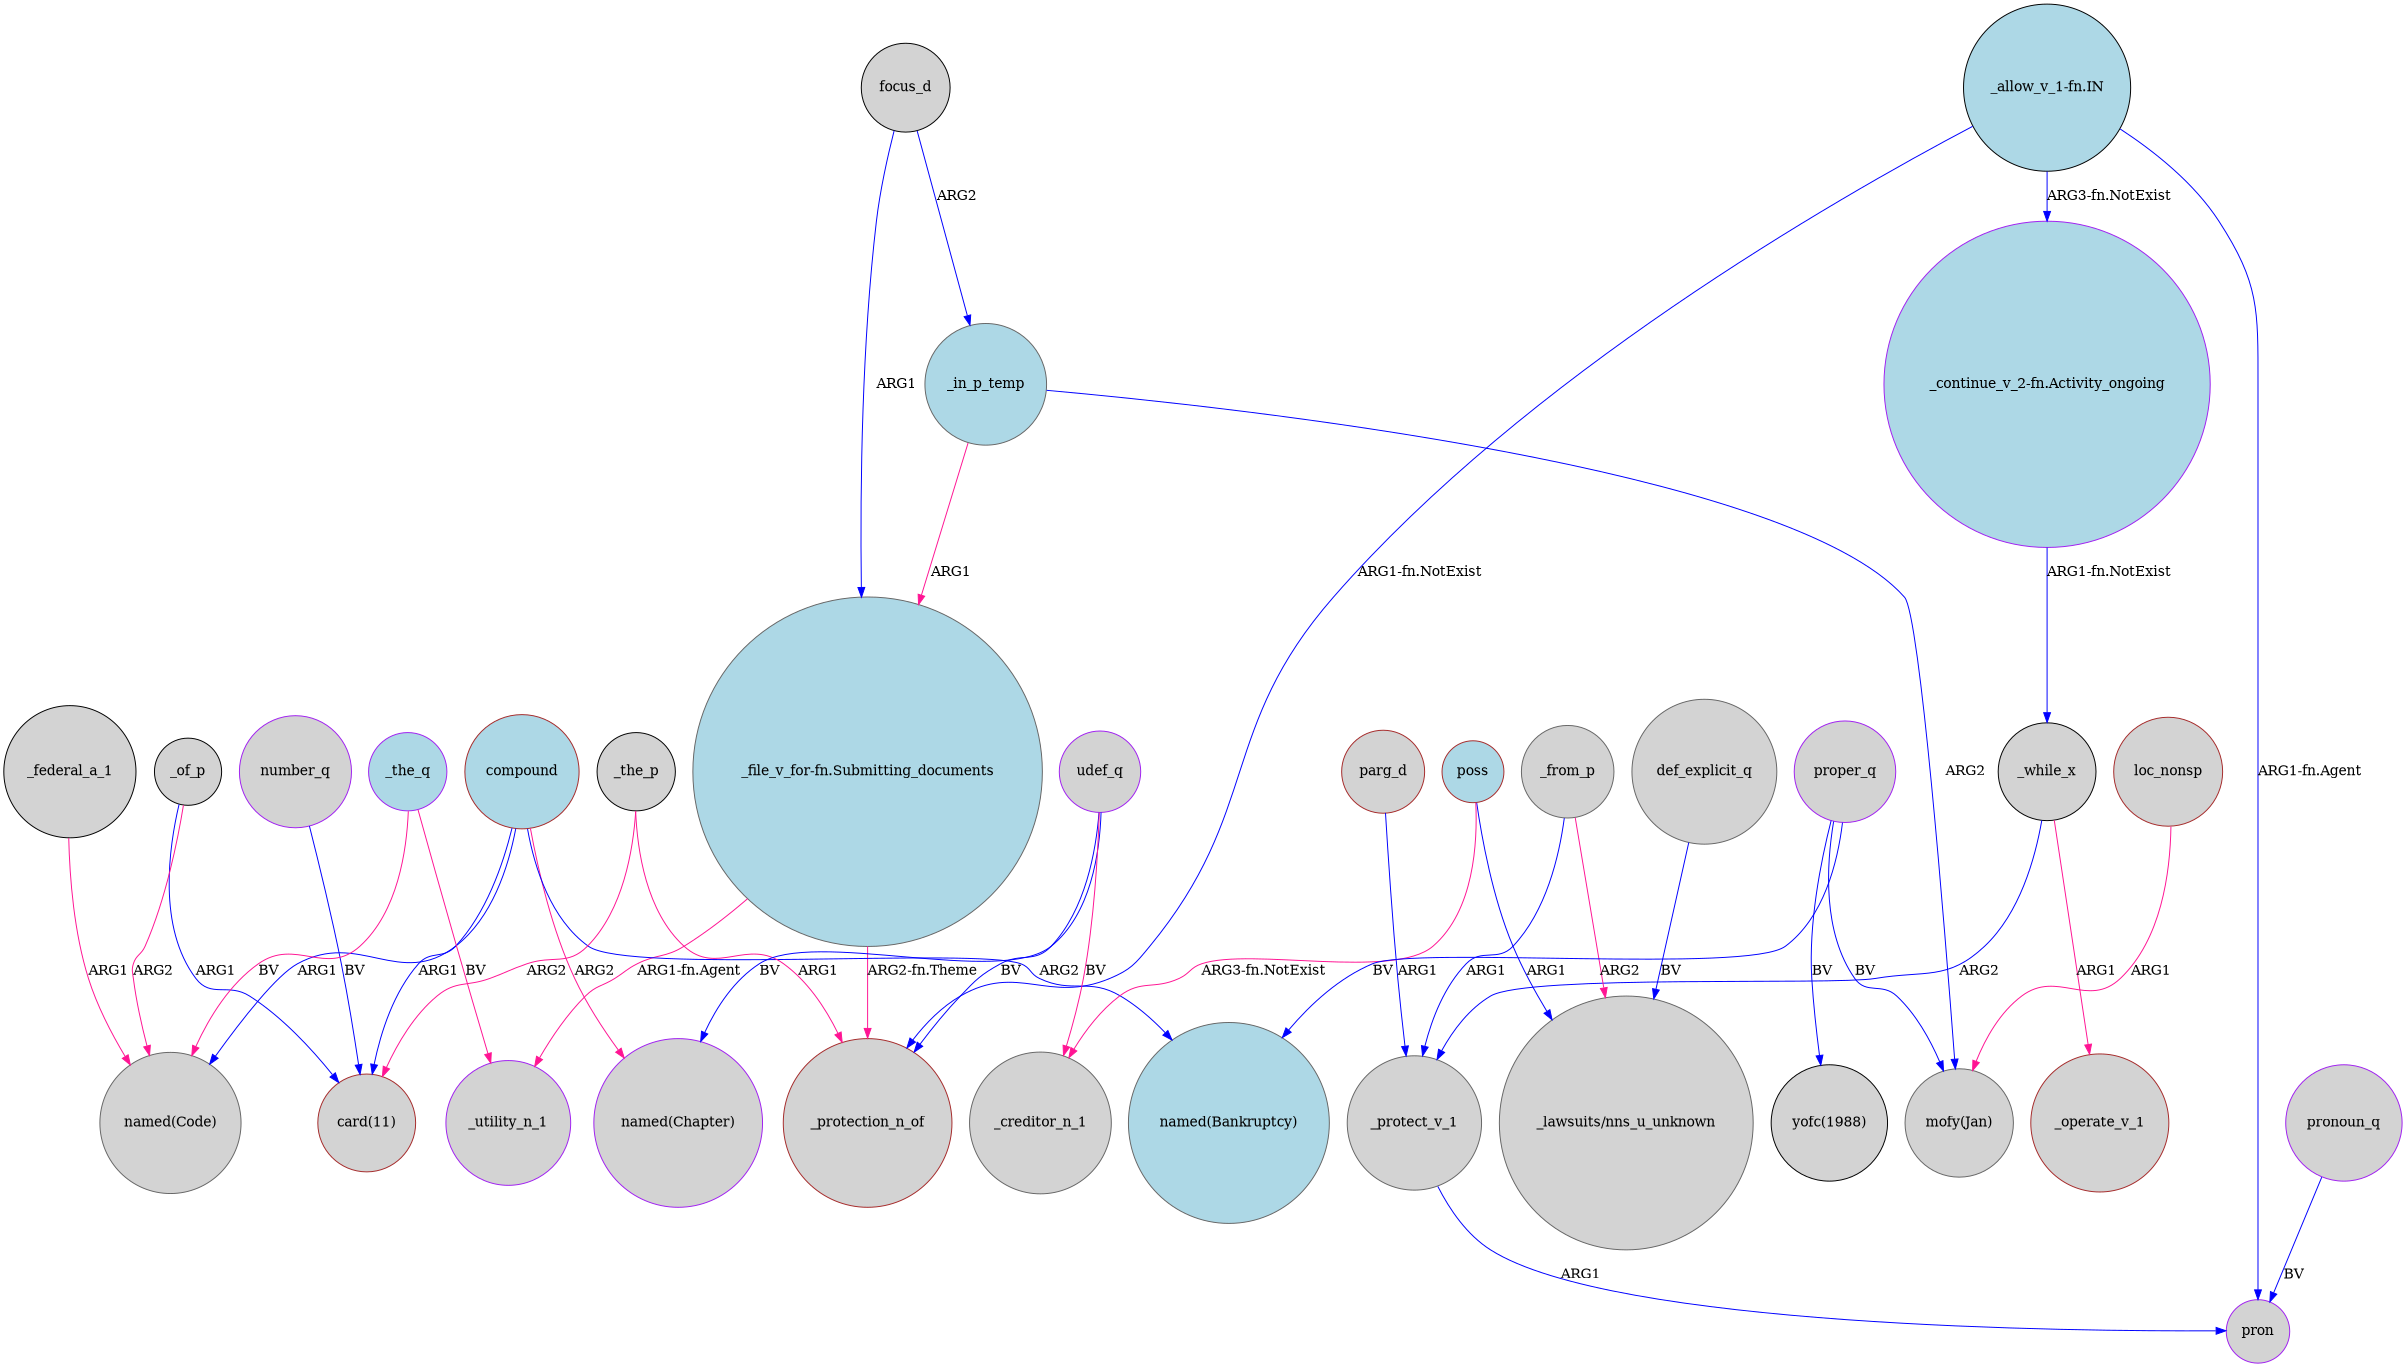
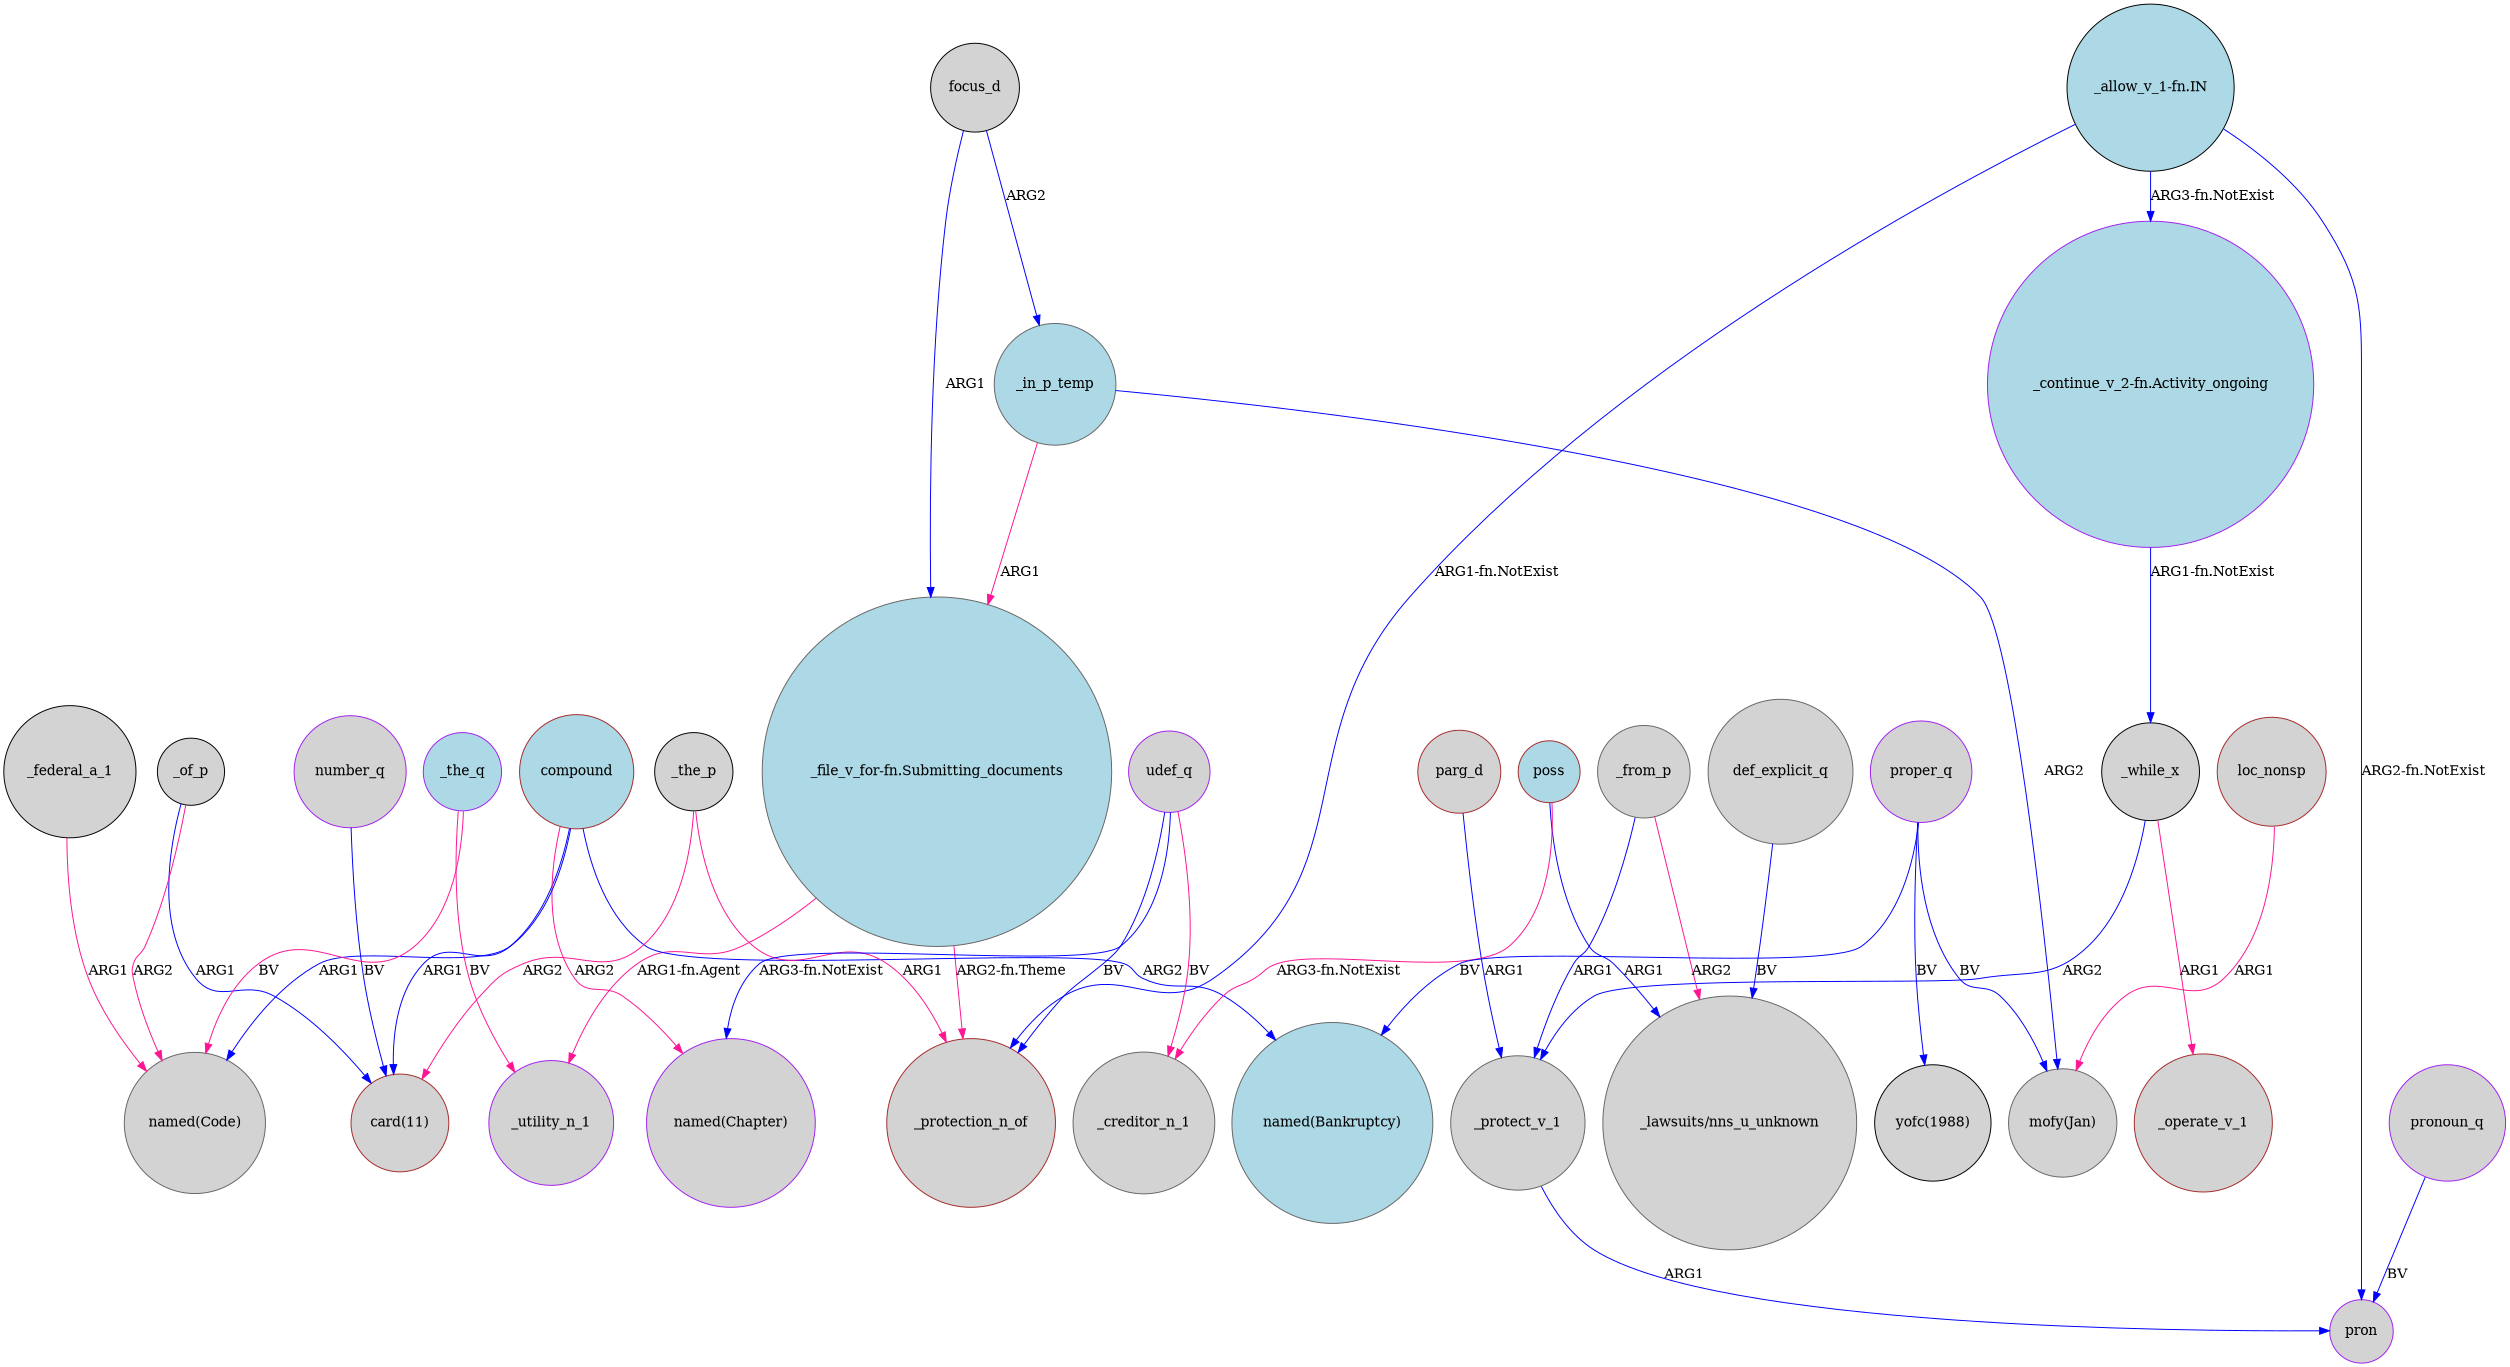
(2310, 772) -> (2423, 772)
(769, 971) -> (821, 971)
